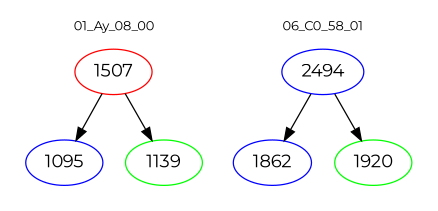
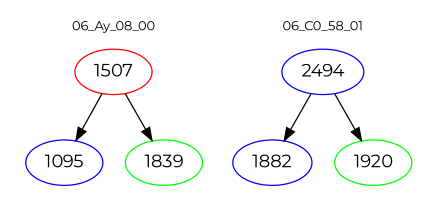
(114, 27) -> (114, 27)
(164, 163) -> (164, 163)
(272, 163) -> (272, 163)
